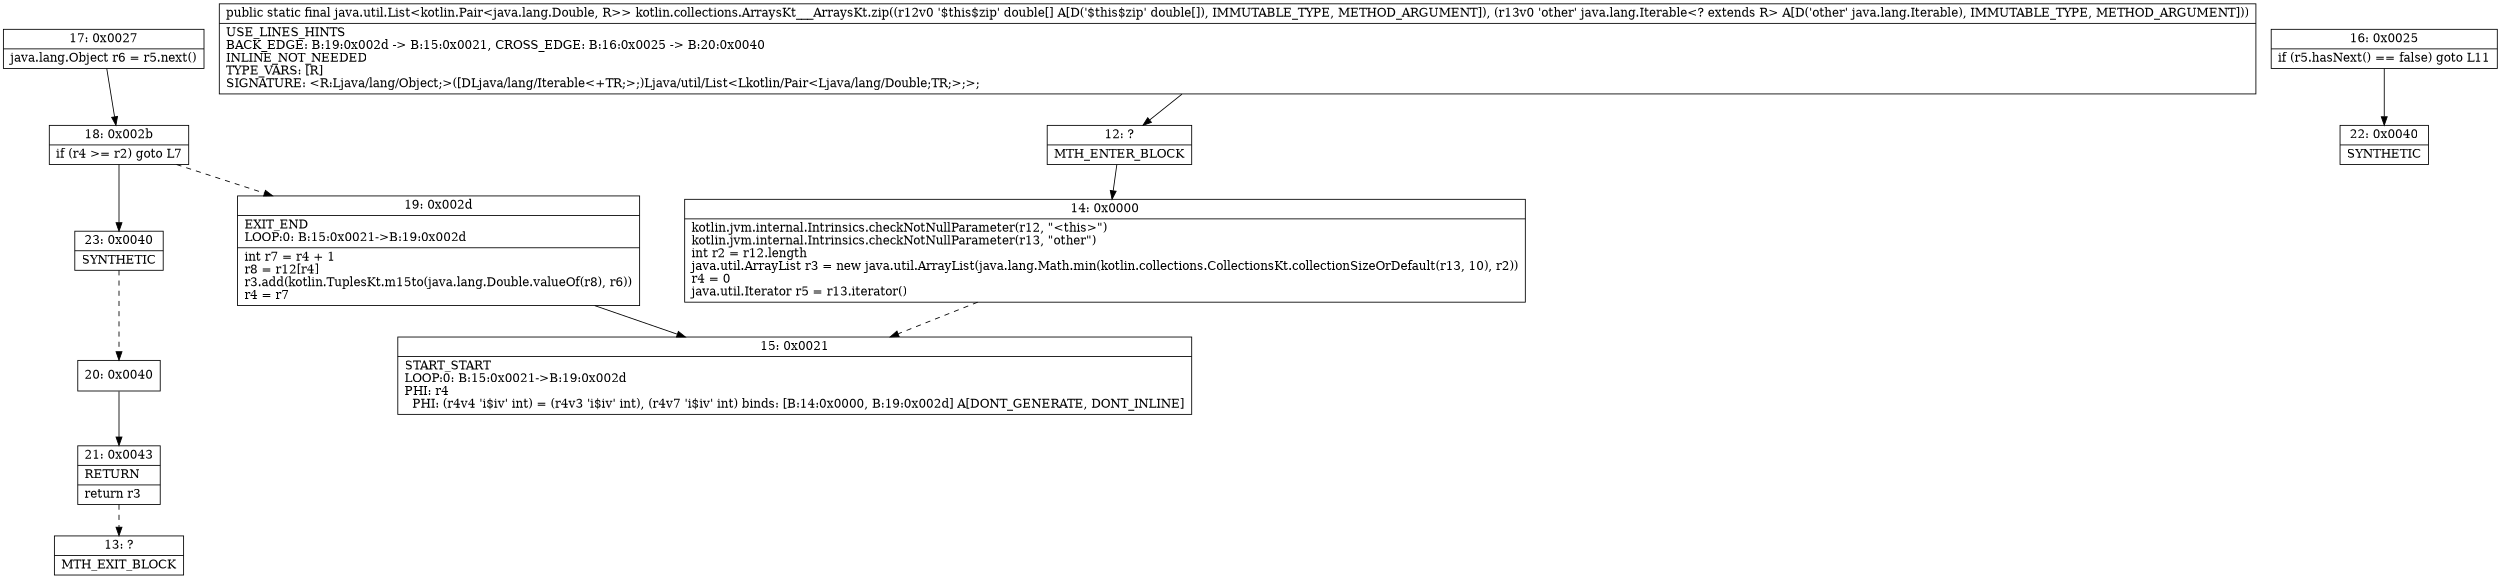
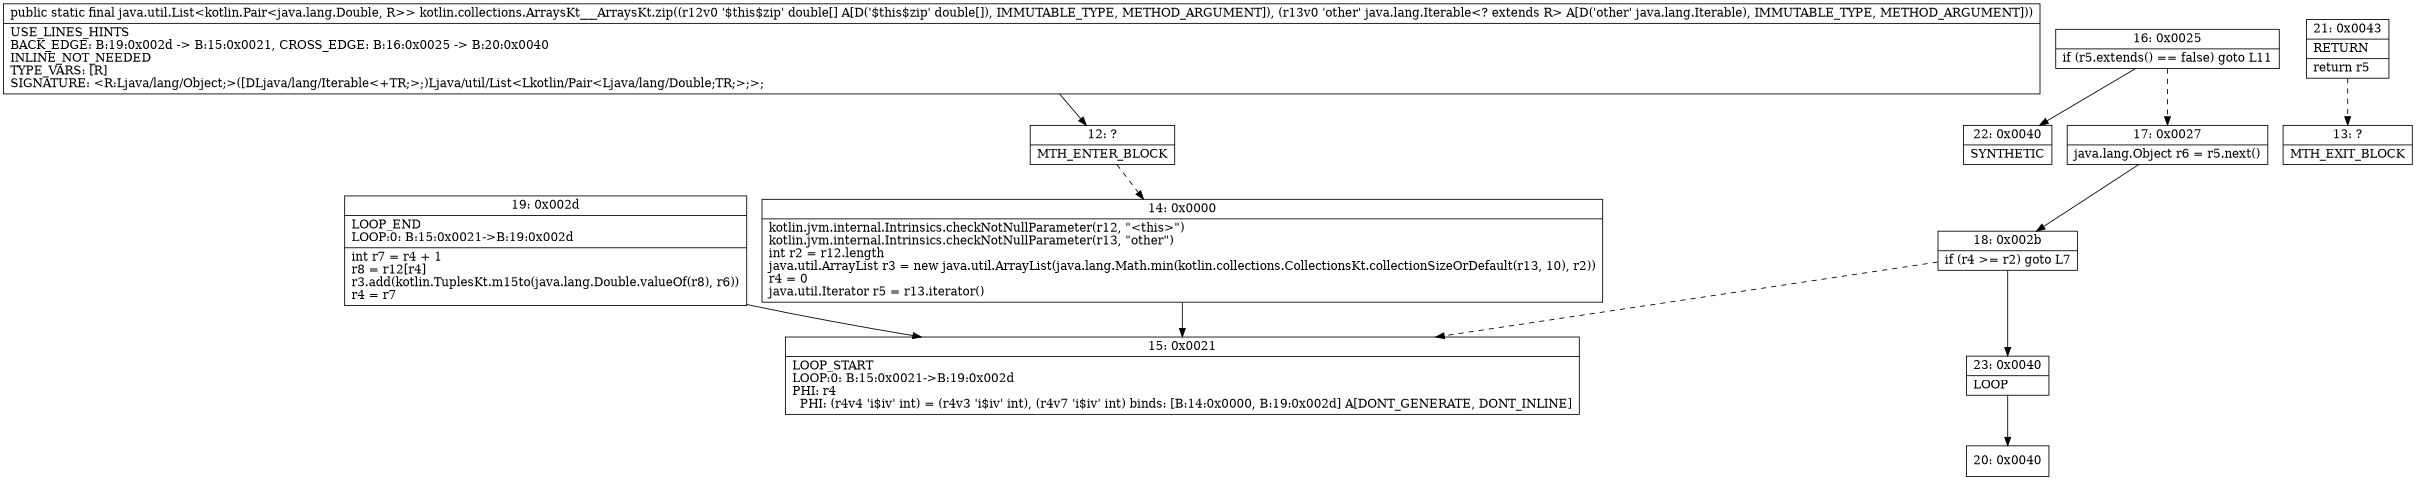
(2384, 58) -> (2168, 58)
none -> (2168, 93)
(1115, 178) -> (1128, 178)
(221, 179) -> (1691, 299)
(277, 225) -> (386, 225)
(119, 260) -> (1991, 385)
(119, 311) -> (2008, 416)
(938, 318) -> (1182, 315)
(448, 366) -> (833, 366)
(119, 414) -> none
(113, 494) -> (2342, 68)
